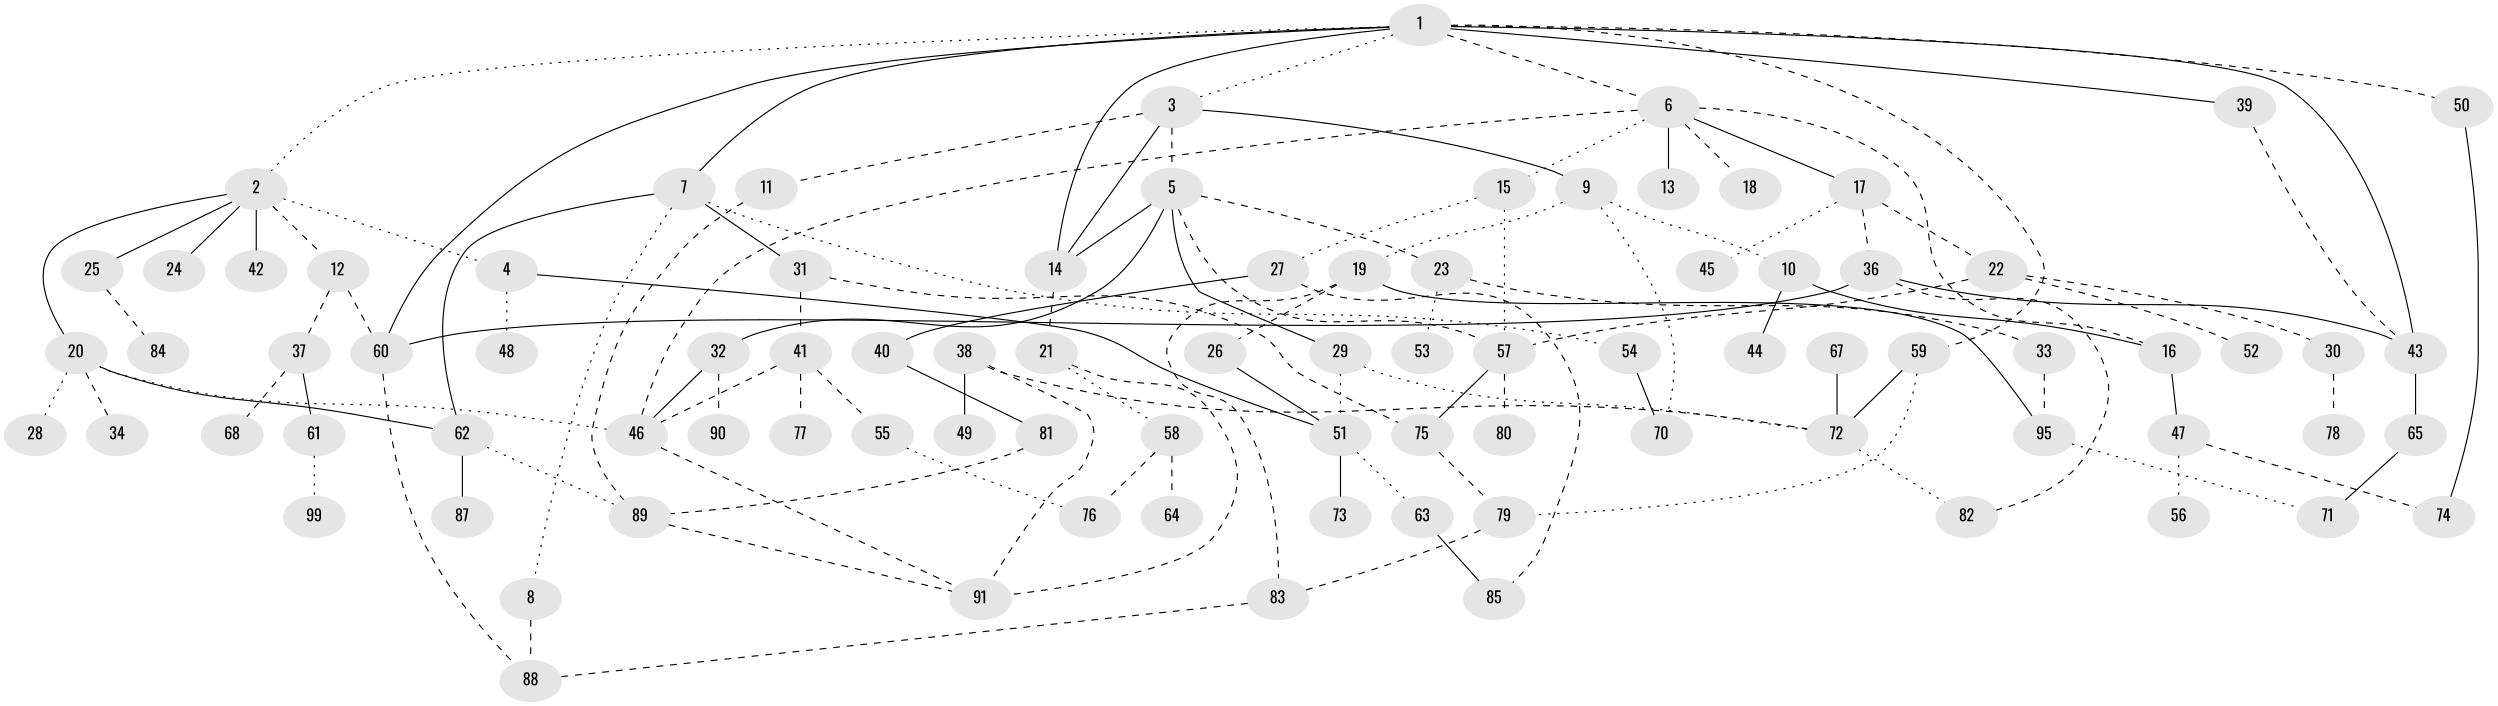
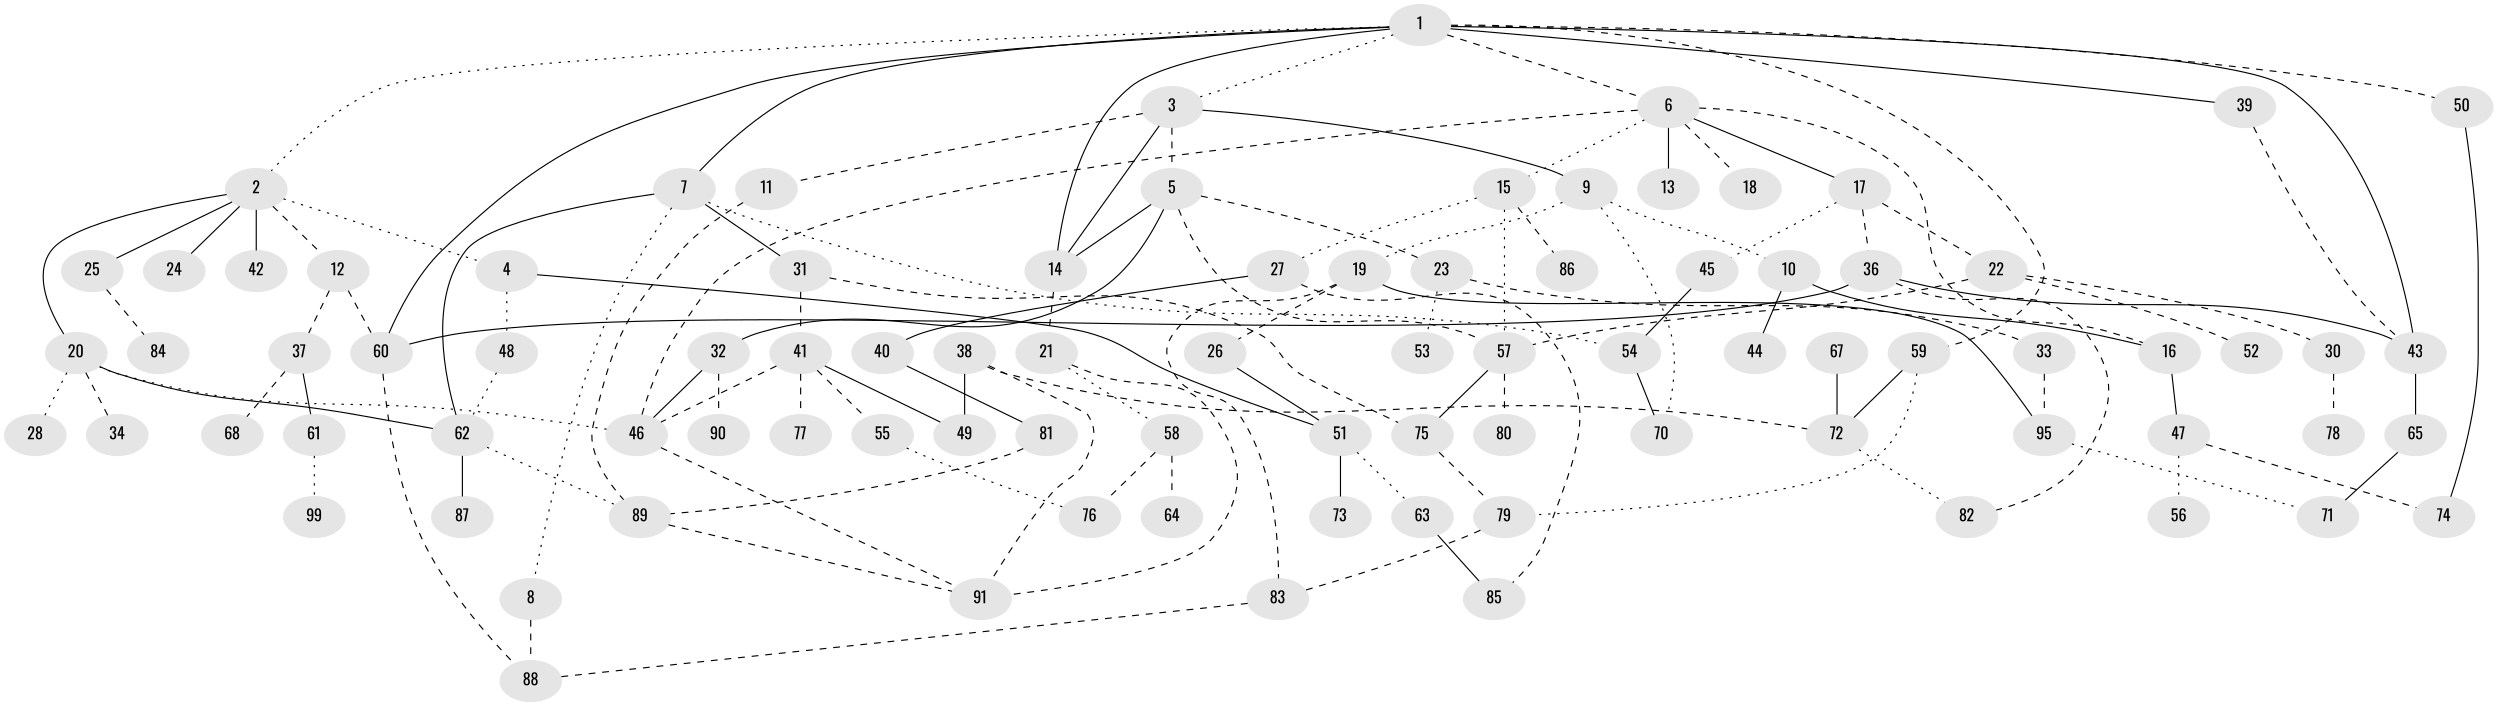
none -> (1567, 271)
none -> (1668, 312)
(1340, 353) -> none
none -> (485, 394)
none -> (883, 394)
